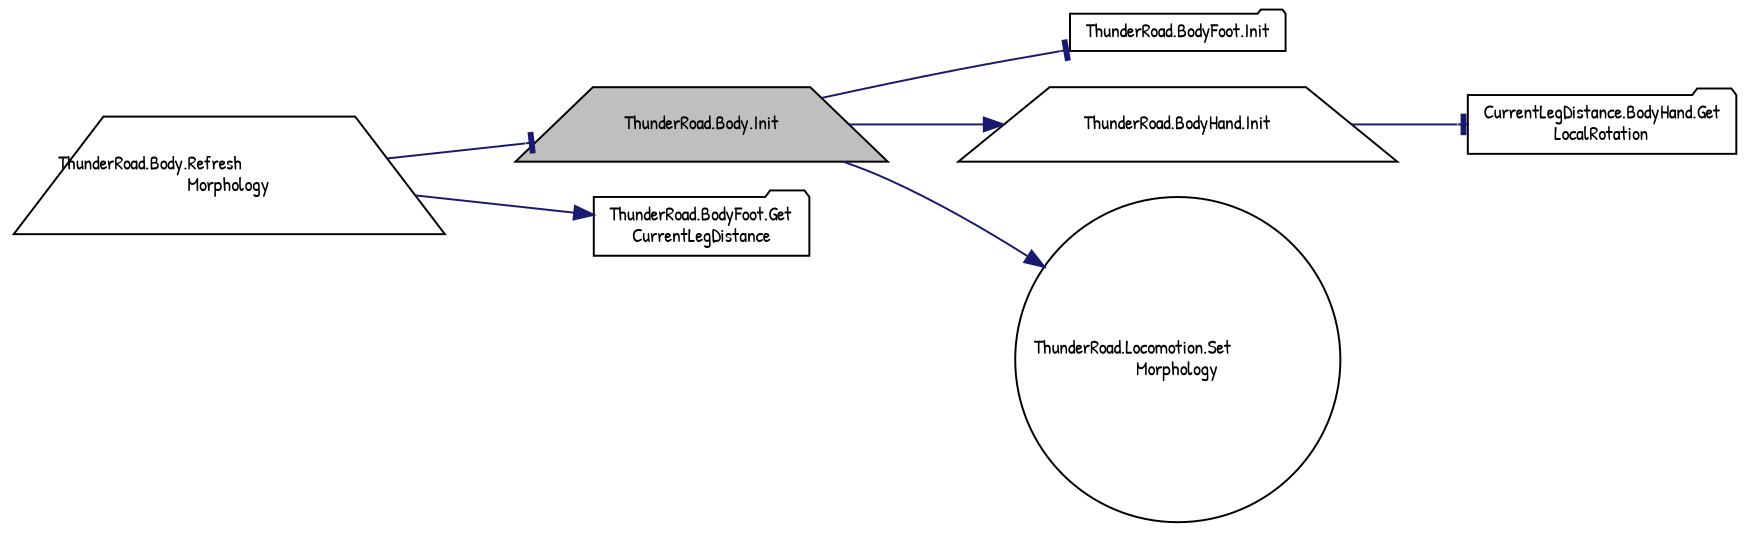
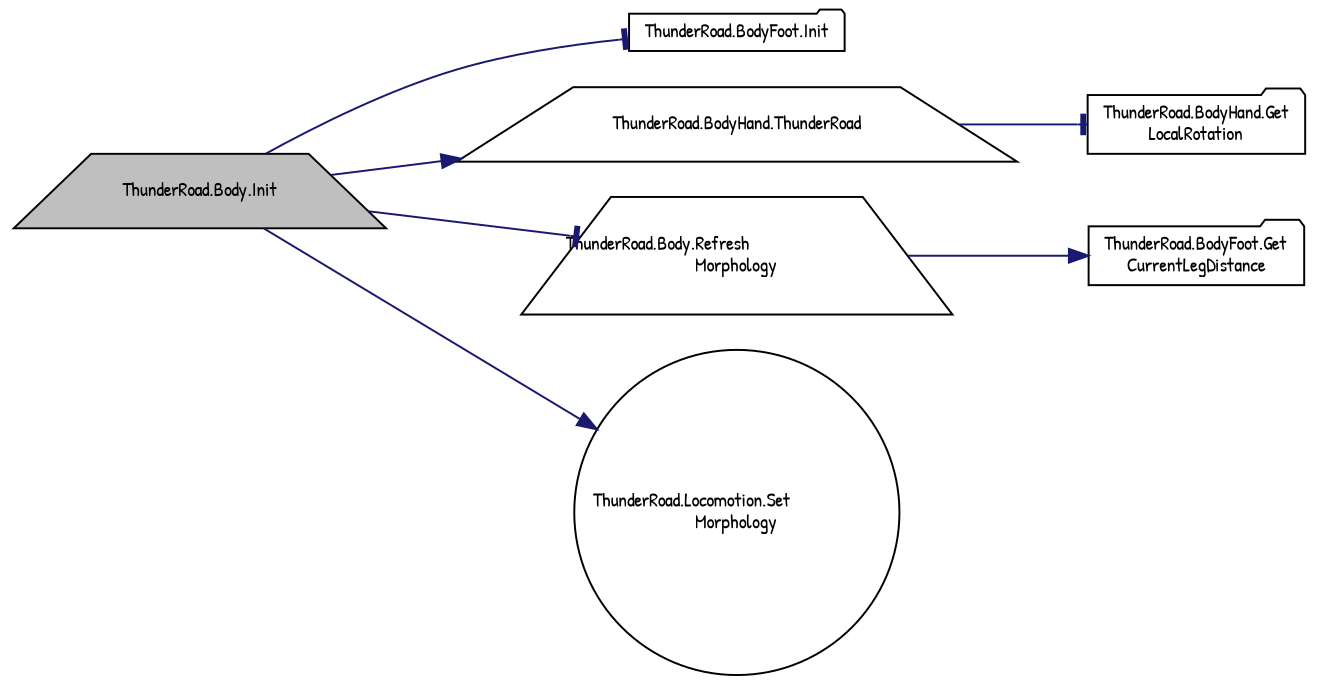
(1178, 124) -> (737, 124)
(1602, 124) -> (1196, 124)
(456, 151) -> (469, 224)
